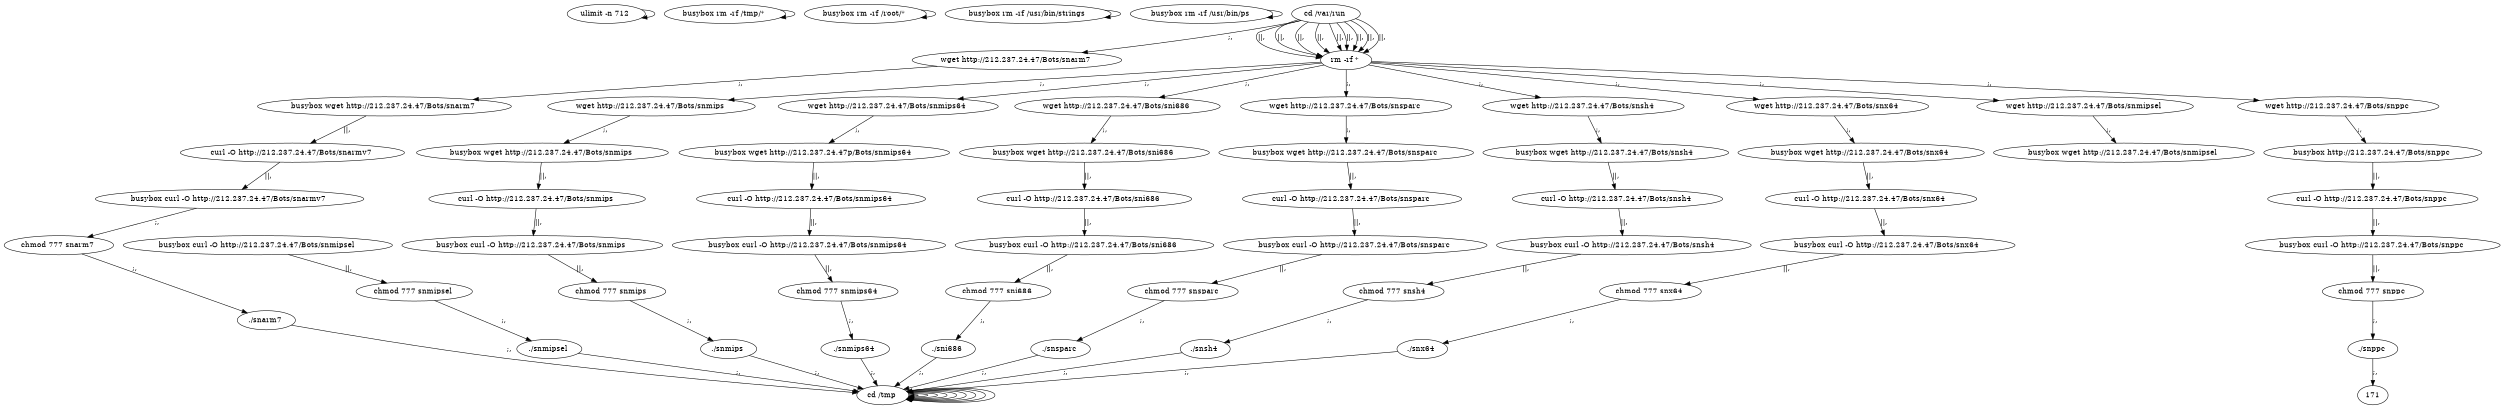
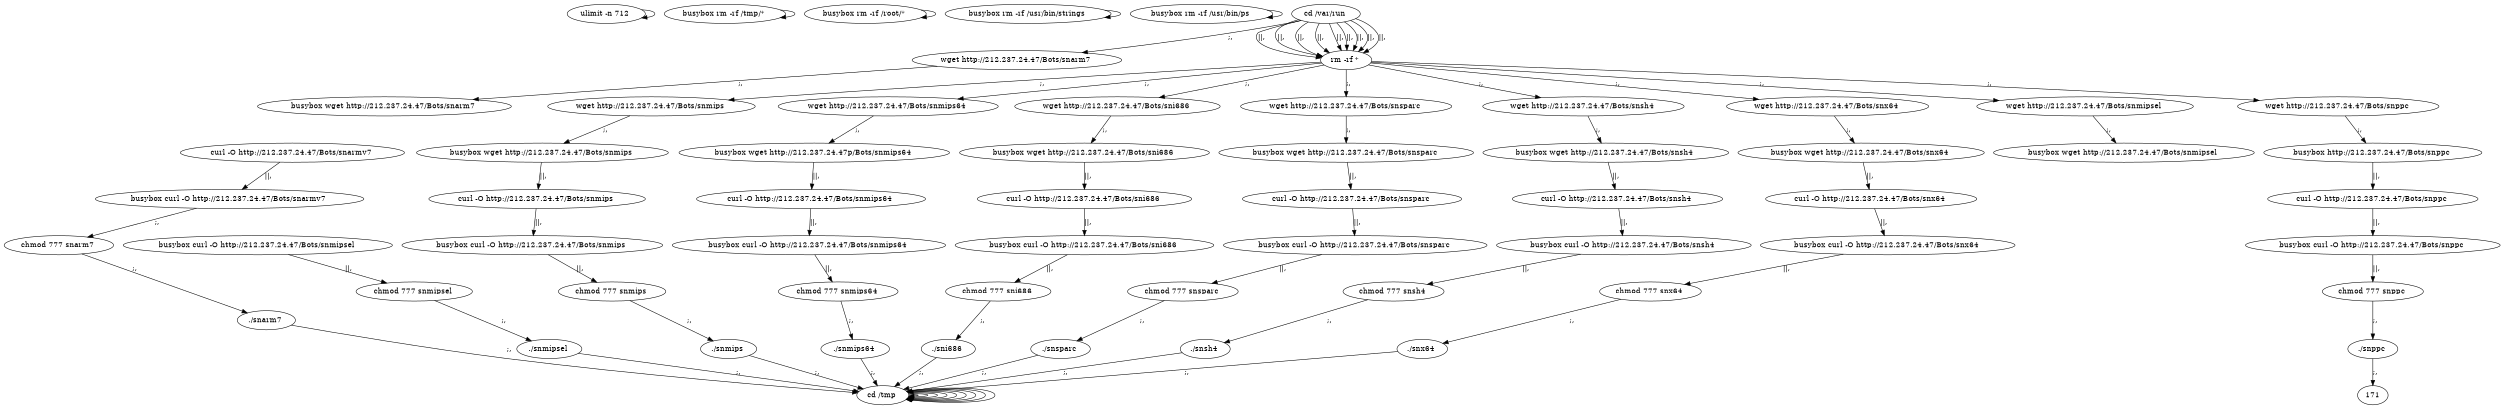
(341, 128) -> none
